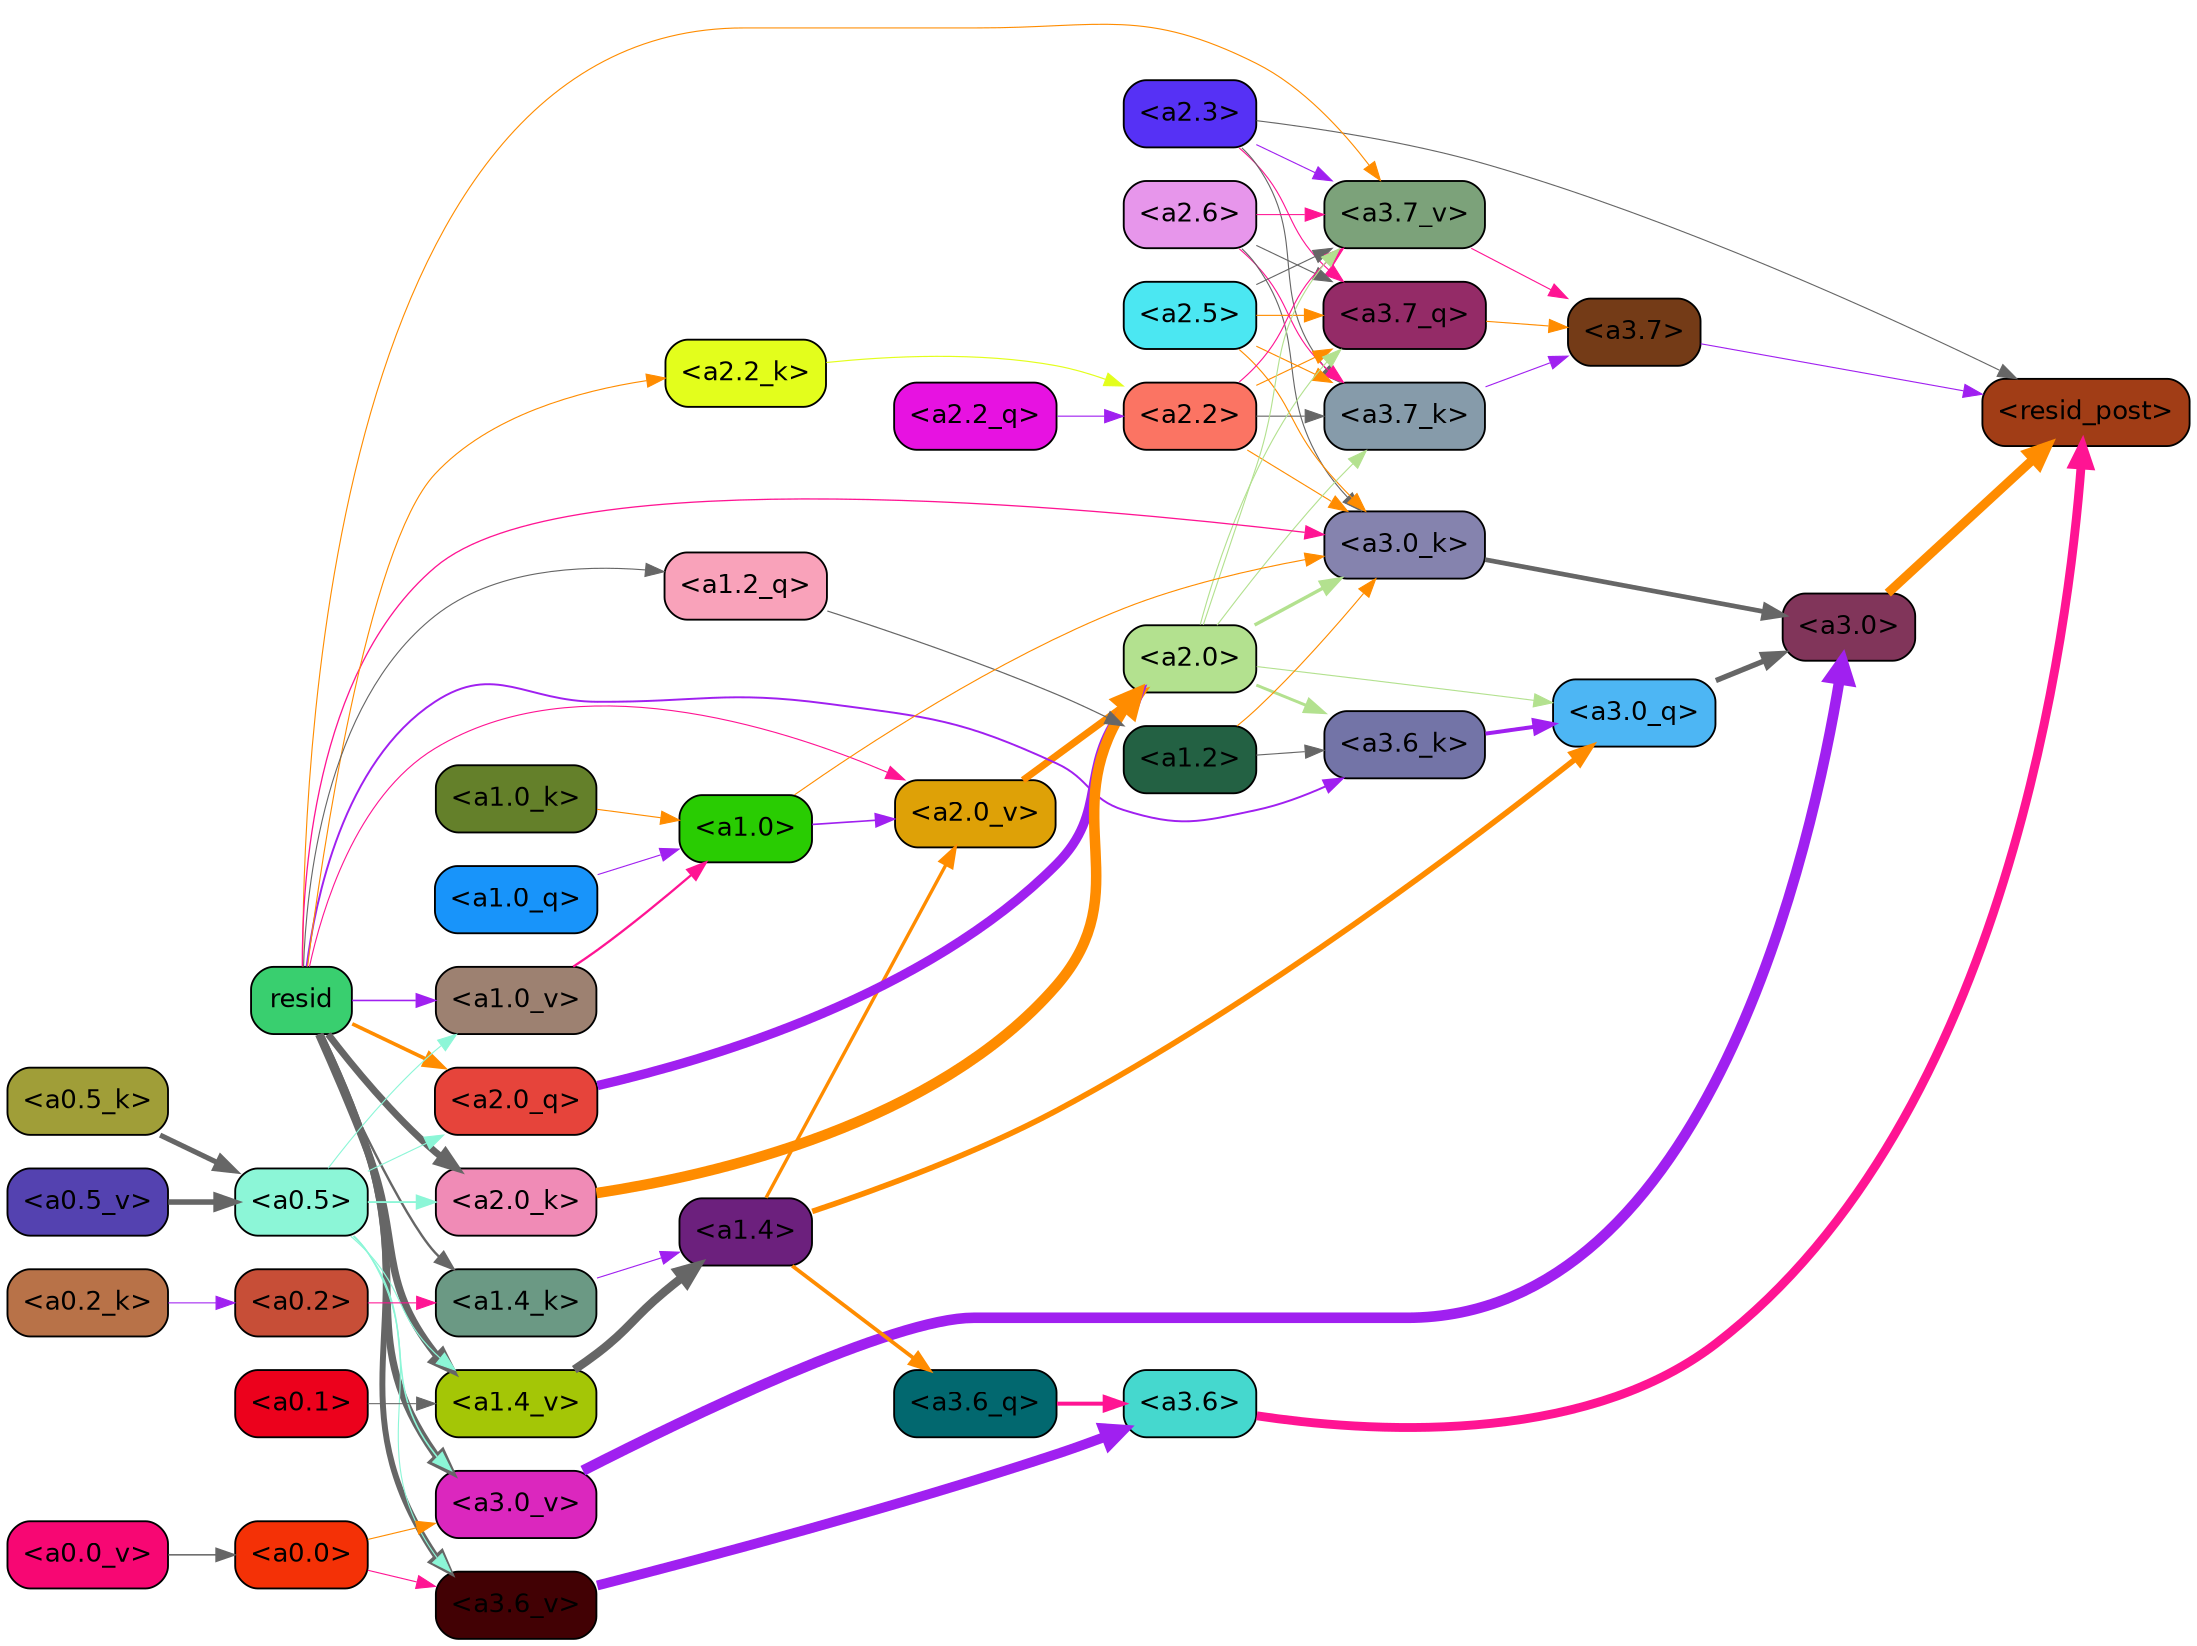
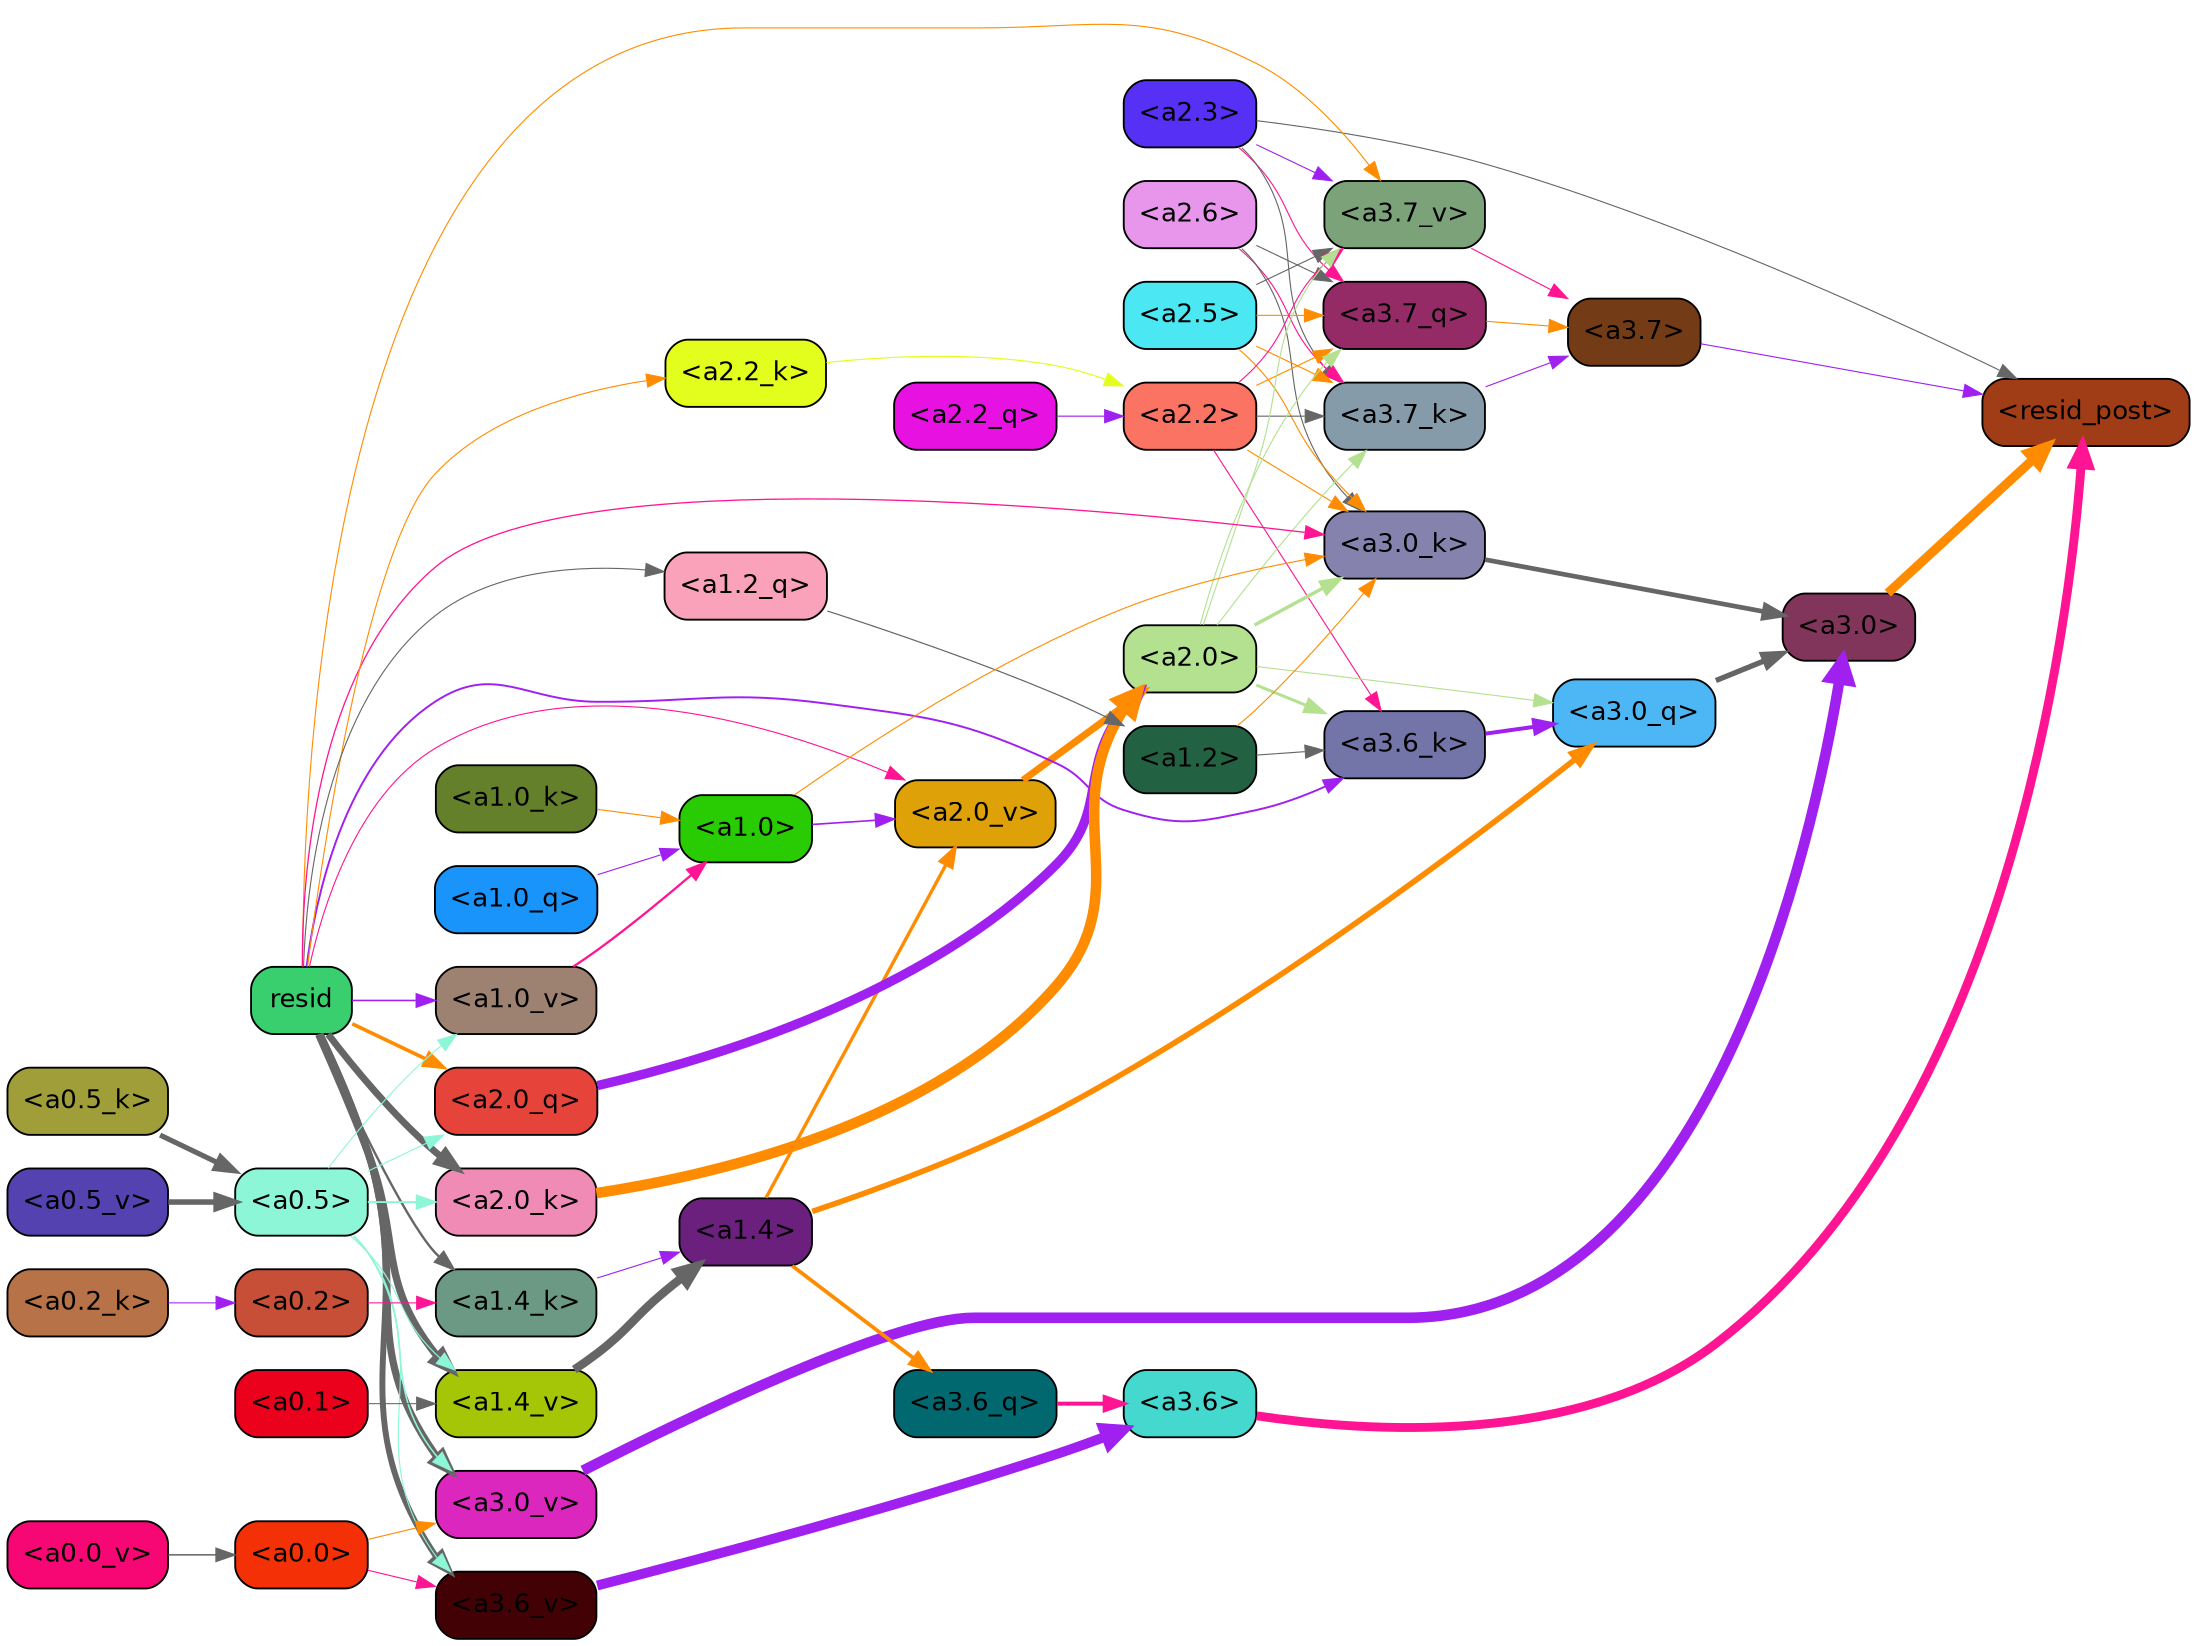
(1268, 215) -> none
none -> (1296, 579)
